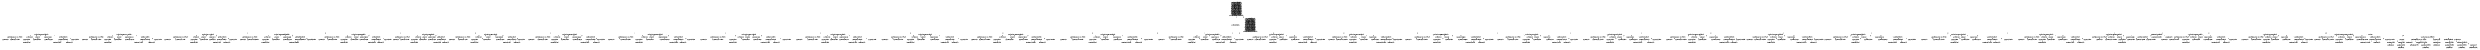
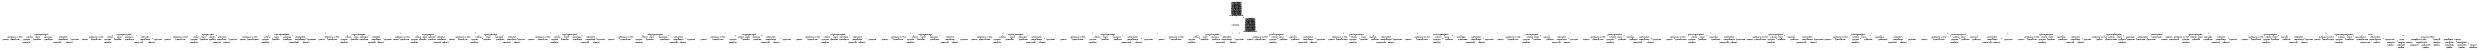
none -> (306, 43)
